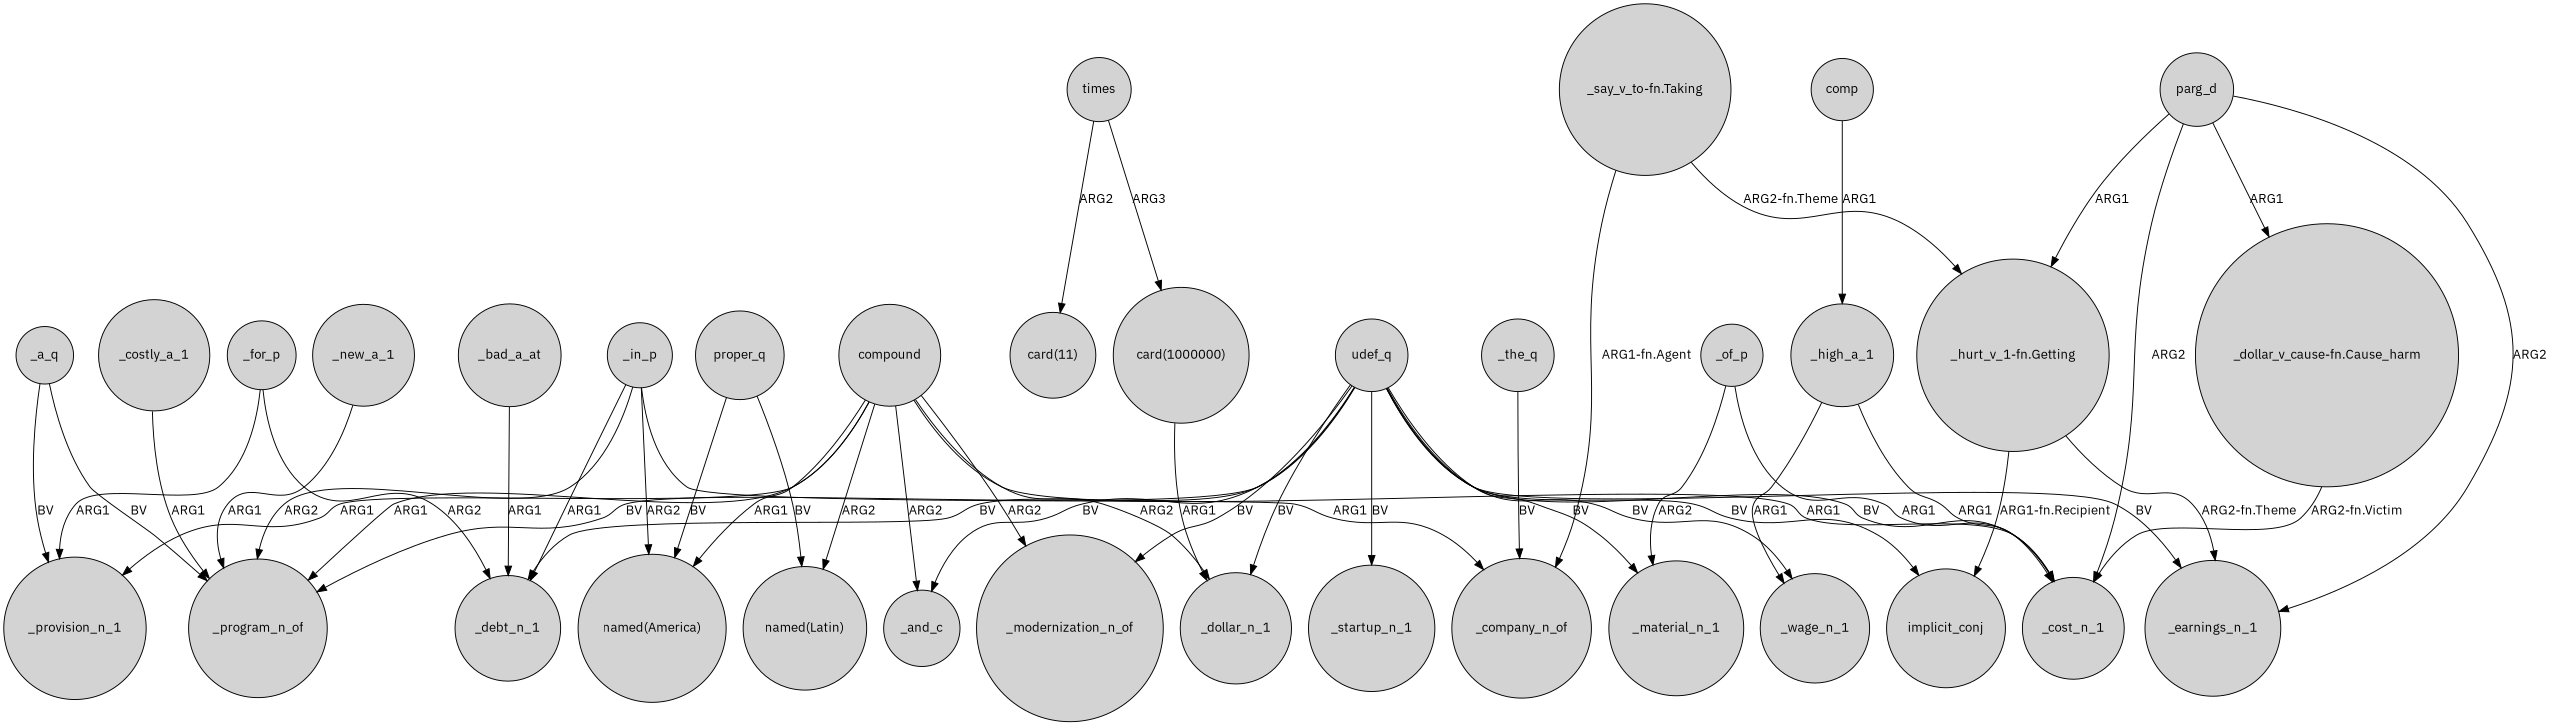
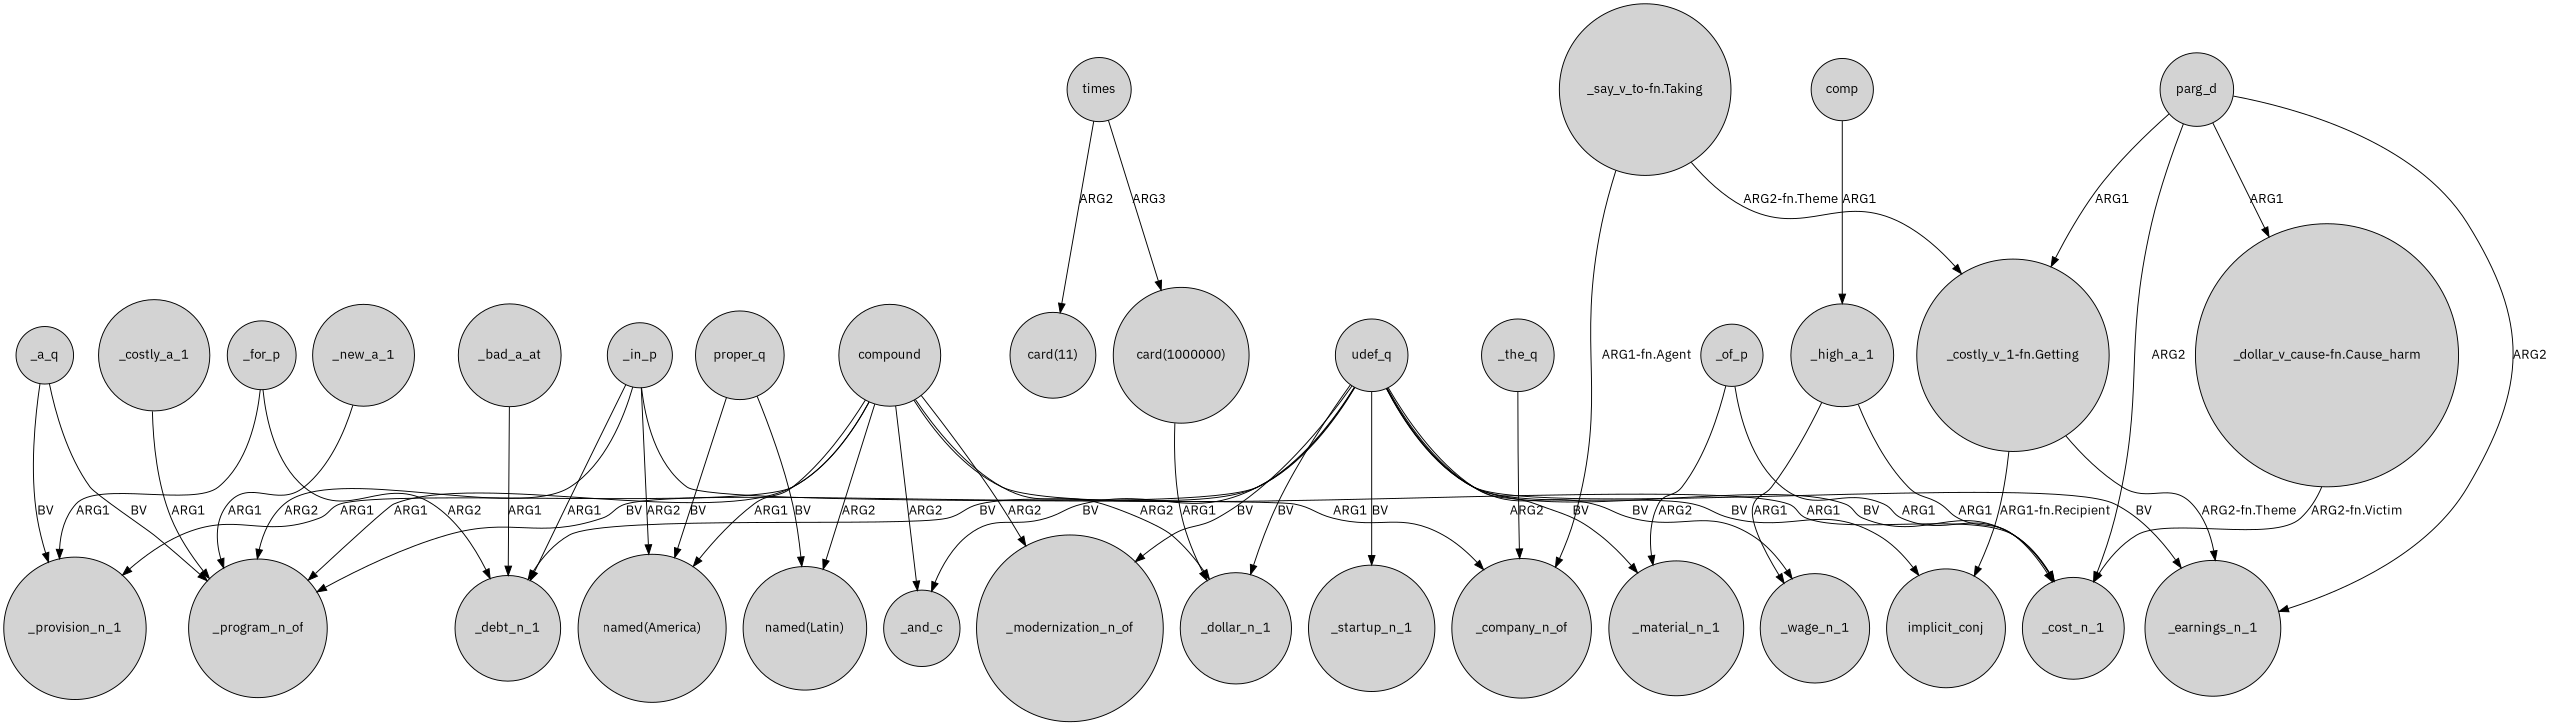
(2013, 355) -> (2013, 355)
(1527, 511) -> (1527, 511)
